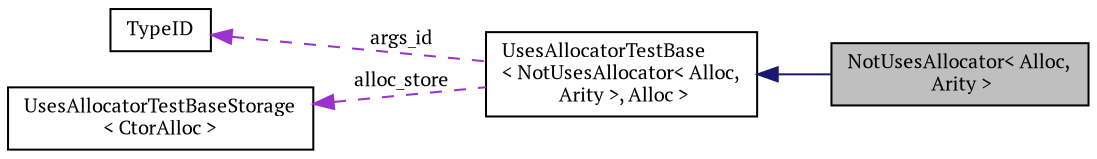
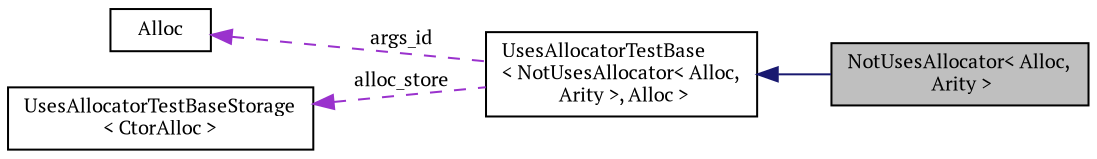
(161, 30) -> (161, 30)
